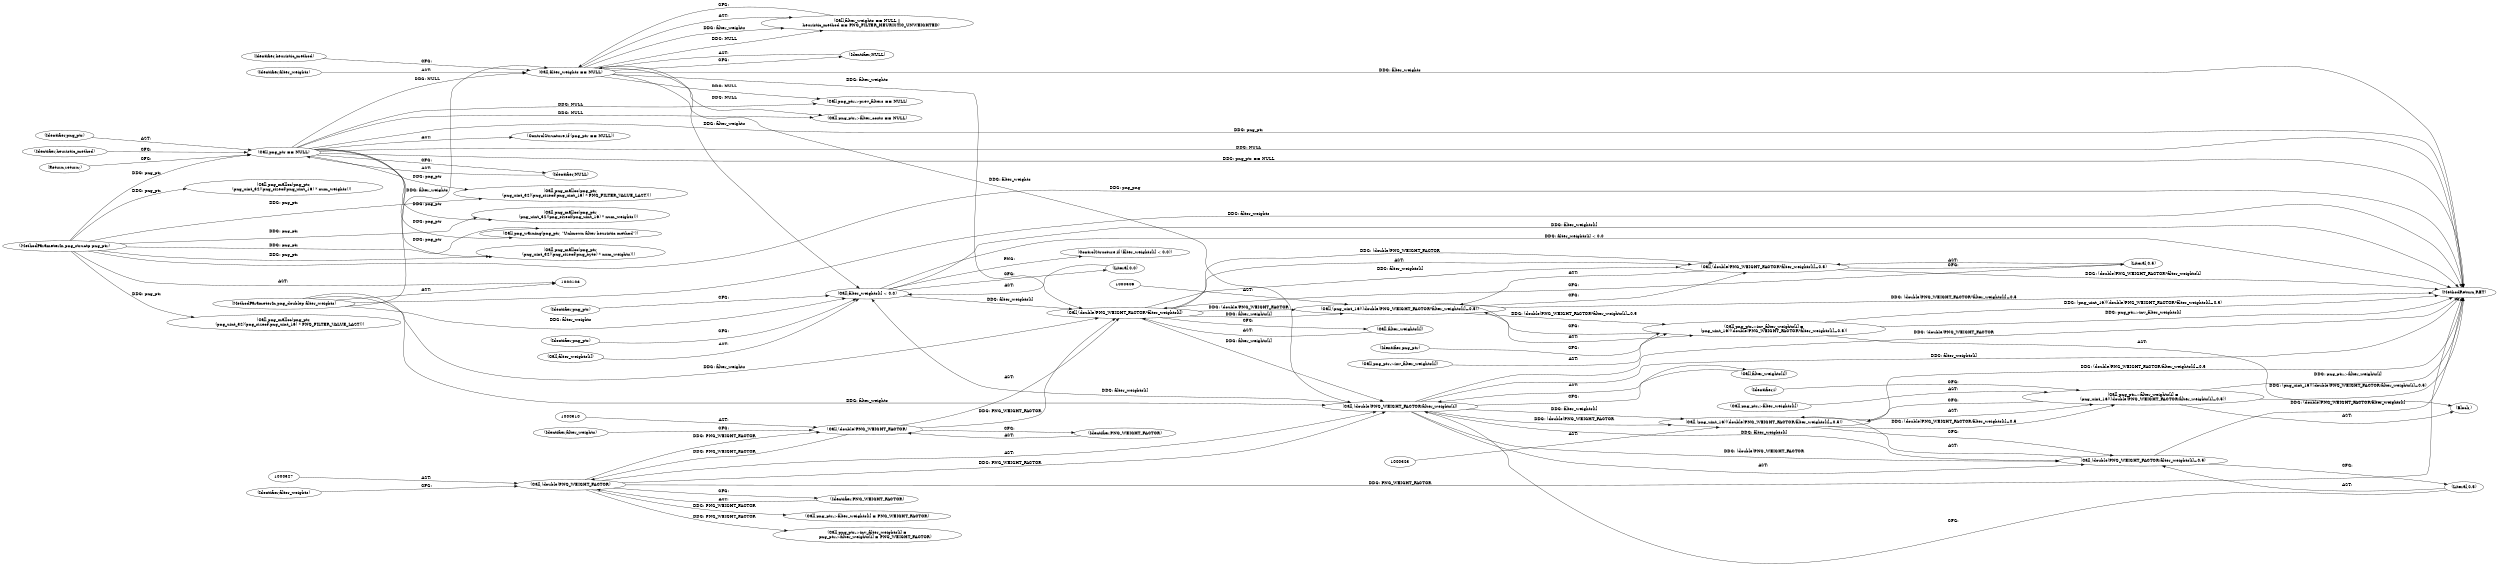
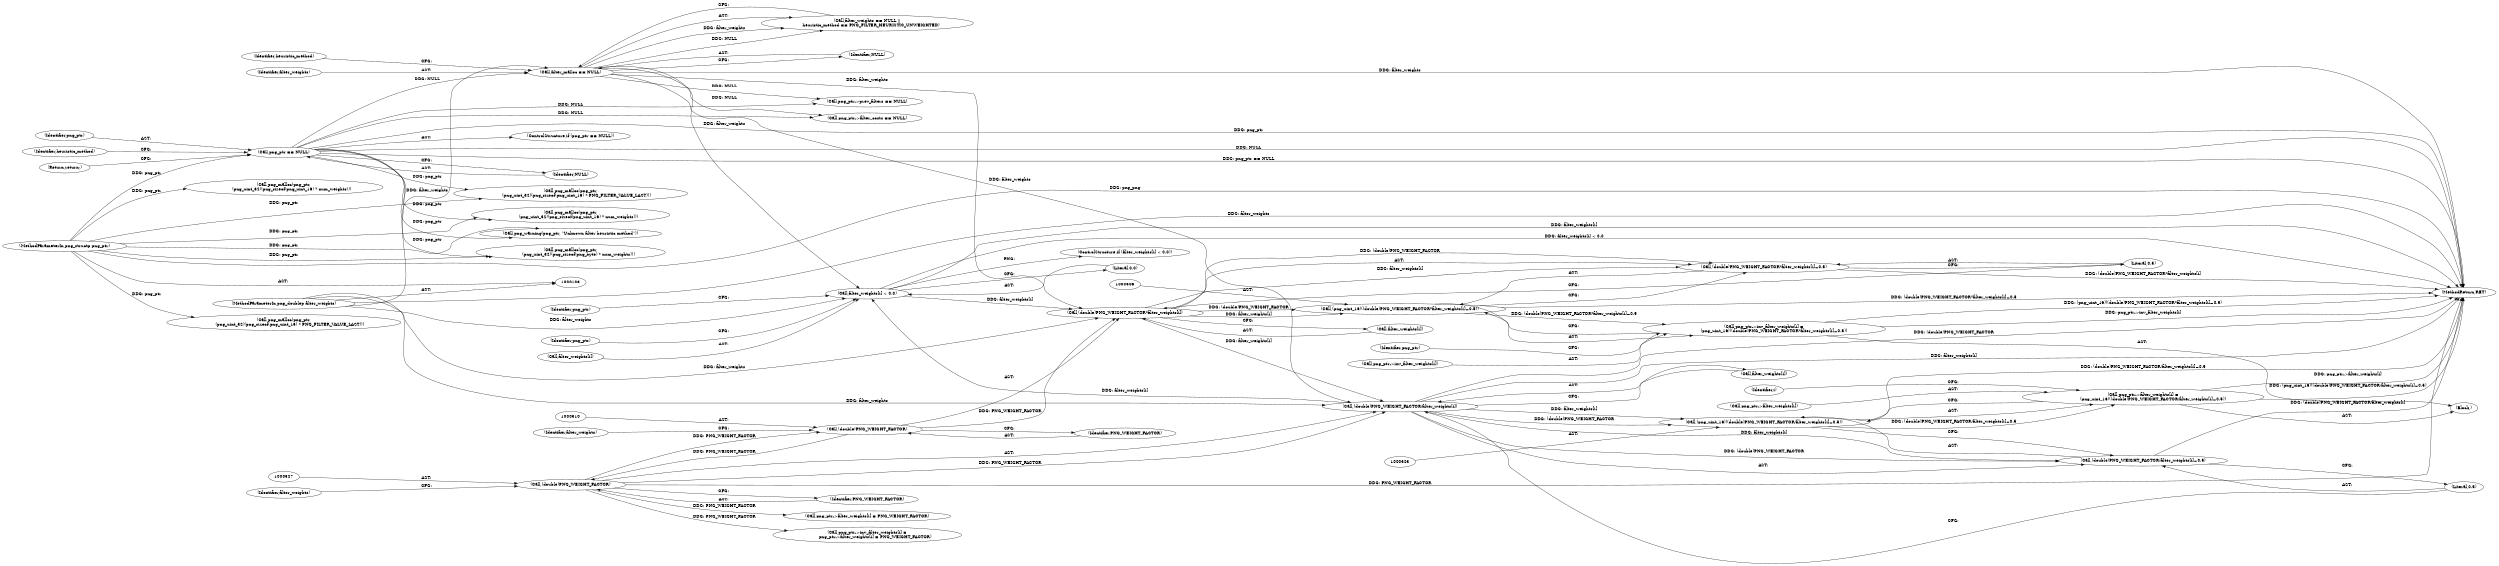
(571, 73) -> (571, 73)
